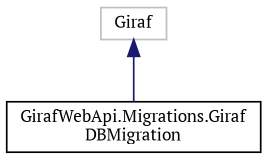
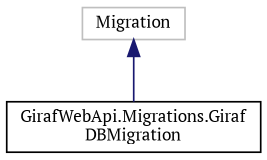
(134, 24) -> (134, 24)
